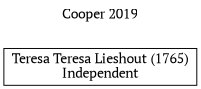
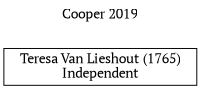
(100, 67) -> (100, 67)
